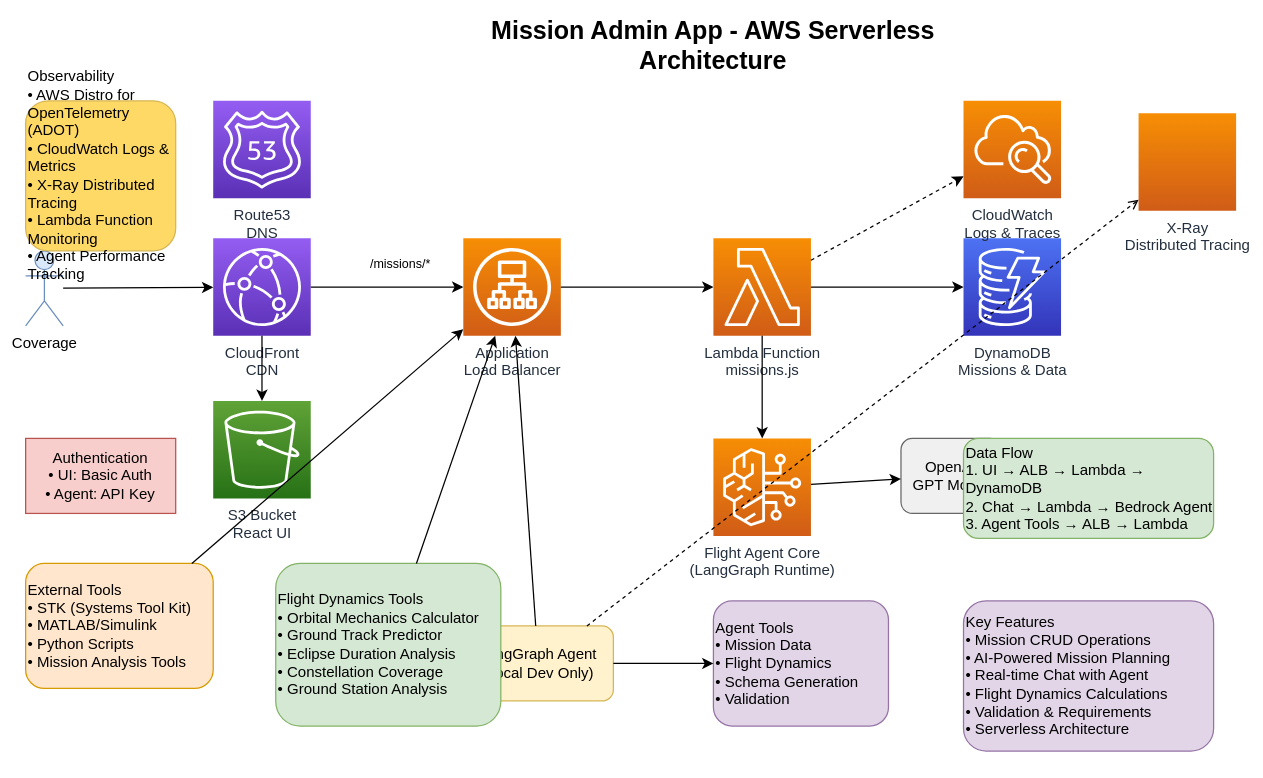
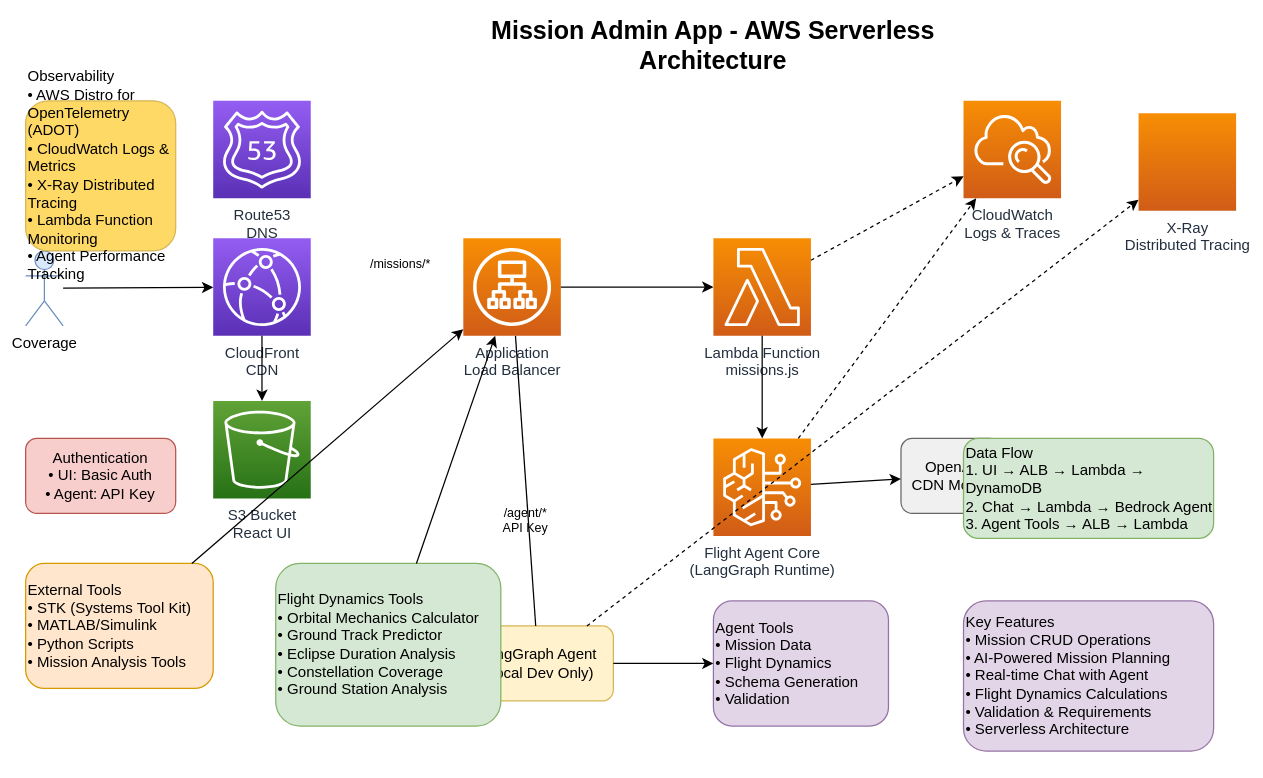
(1132, 204) -> (1130, 206)
(383, 287) -> none
(883, 287) -> none
(1012, 287) -> none
none -> (885, 321)
(516, 345) -> (516, 341)
(101, 476) -> (101, 476)
(951, 476) -> (951, 476)
none -> (526, 519)
